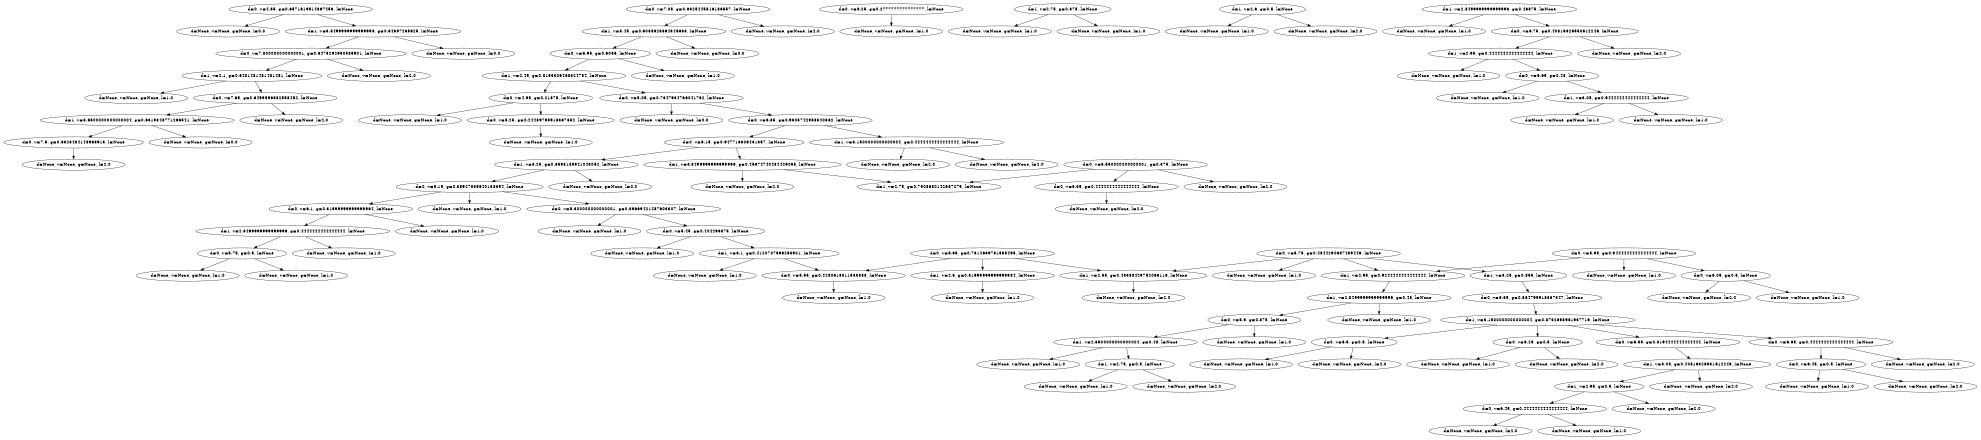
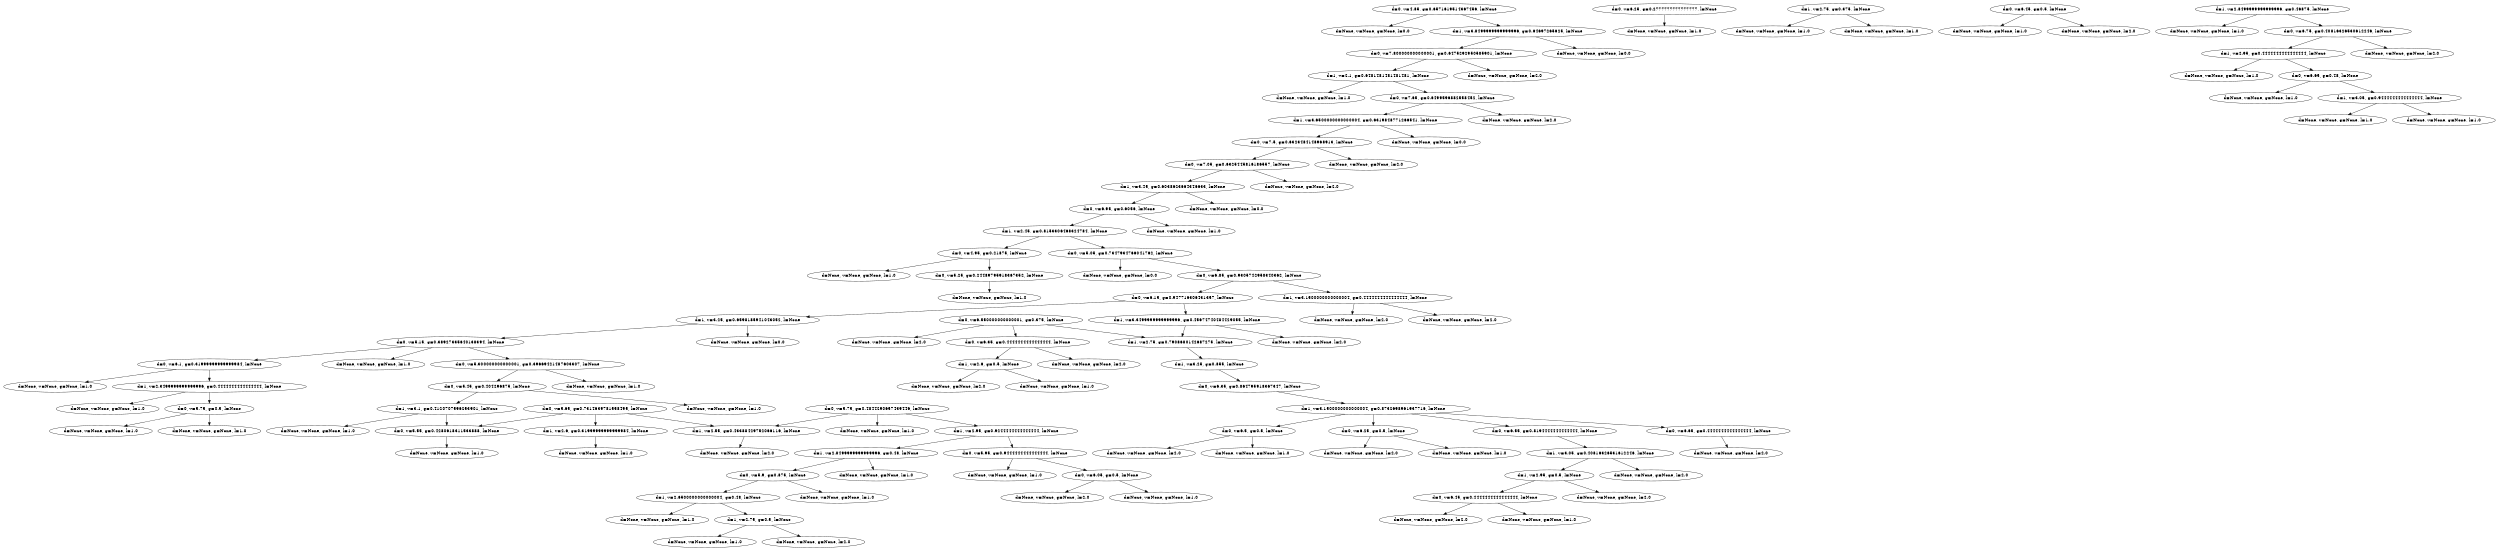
none -> (1271, 153)
(341, 209) -> (209, 364)
(1510, 264) -> (1010, 441)
(1425, 265) -> (1194, 352)
none -> (1005, 352)
(1821, 352) -> none
